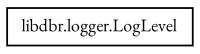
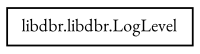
(100, 27) -> (100, 27)
